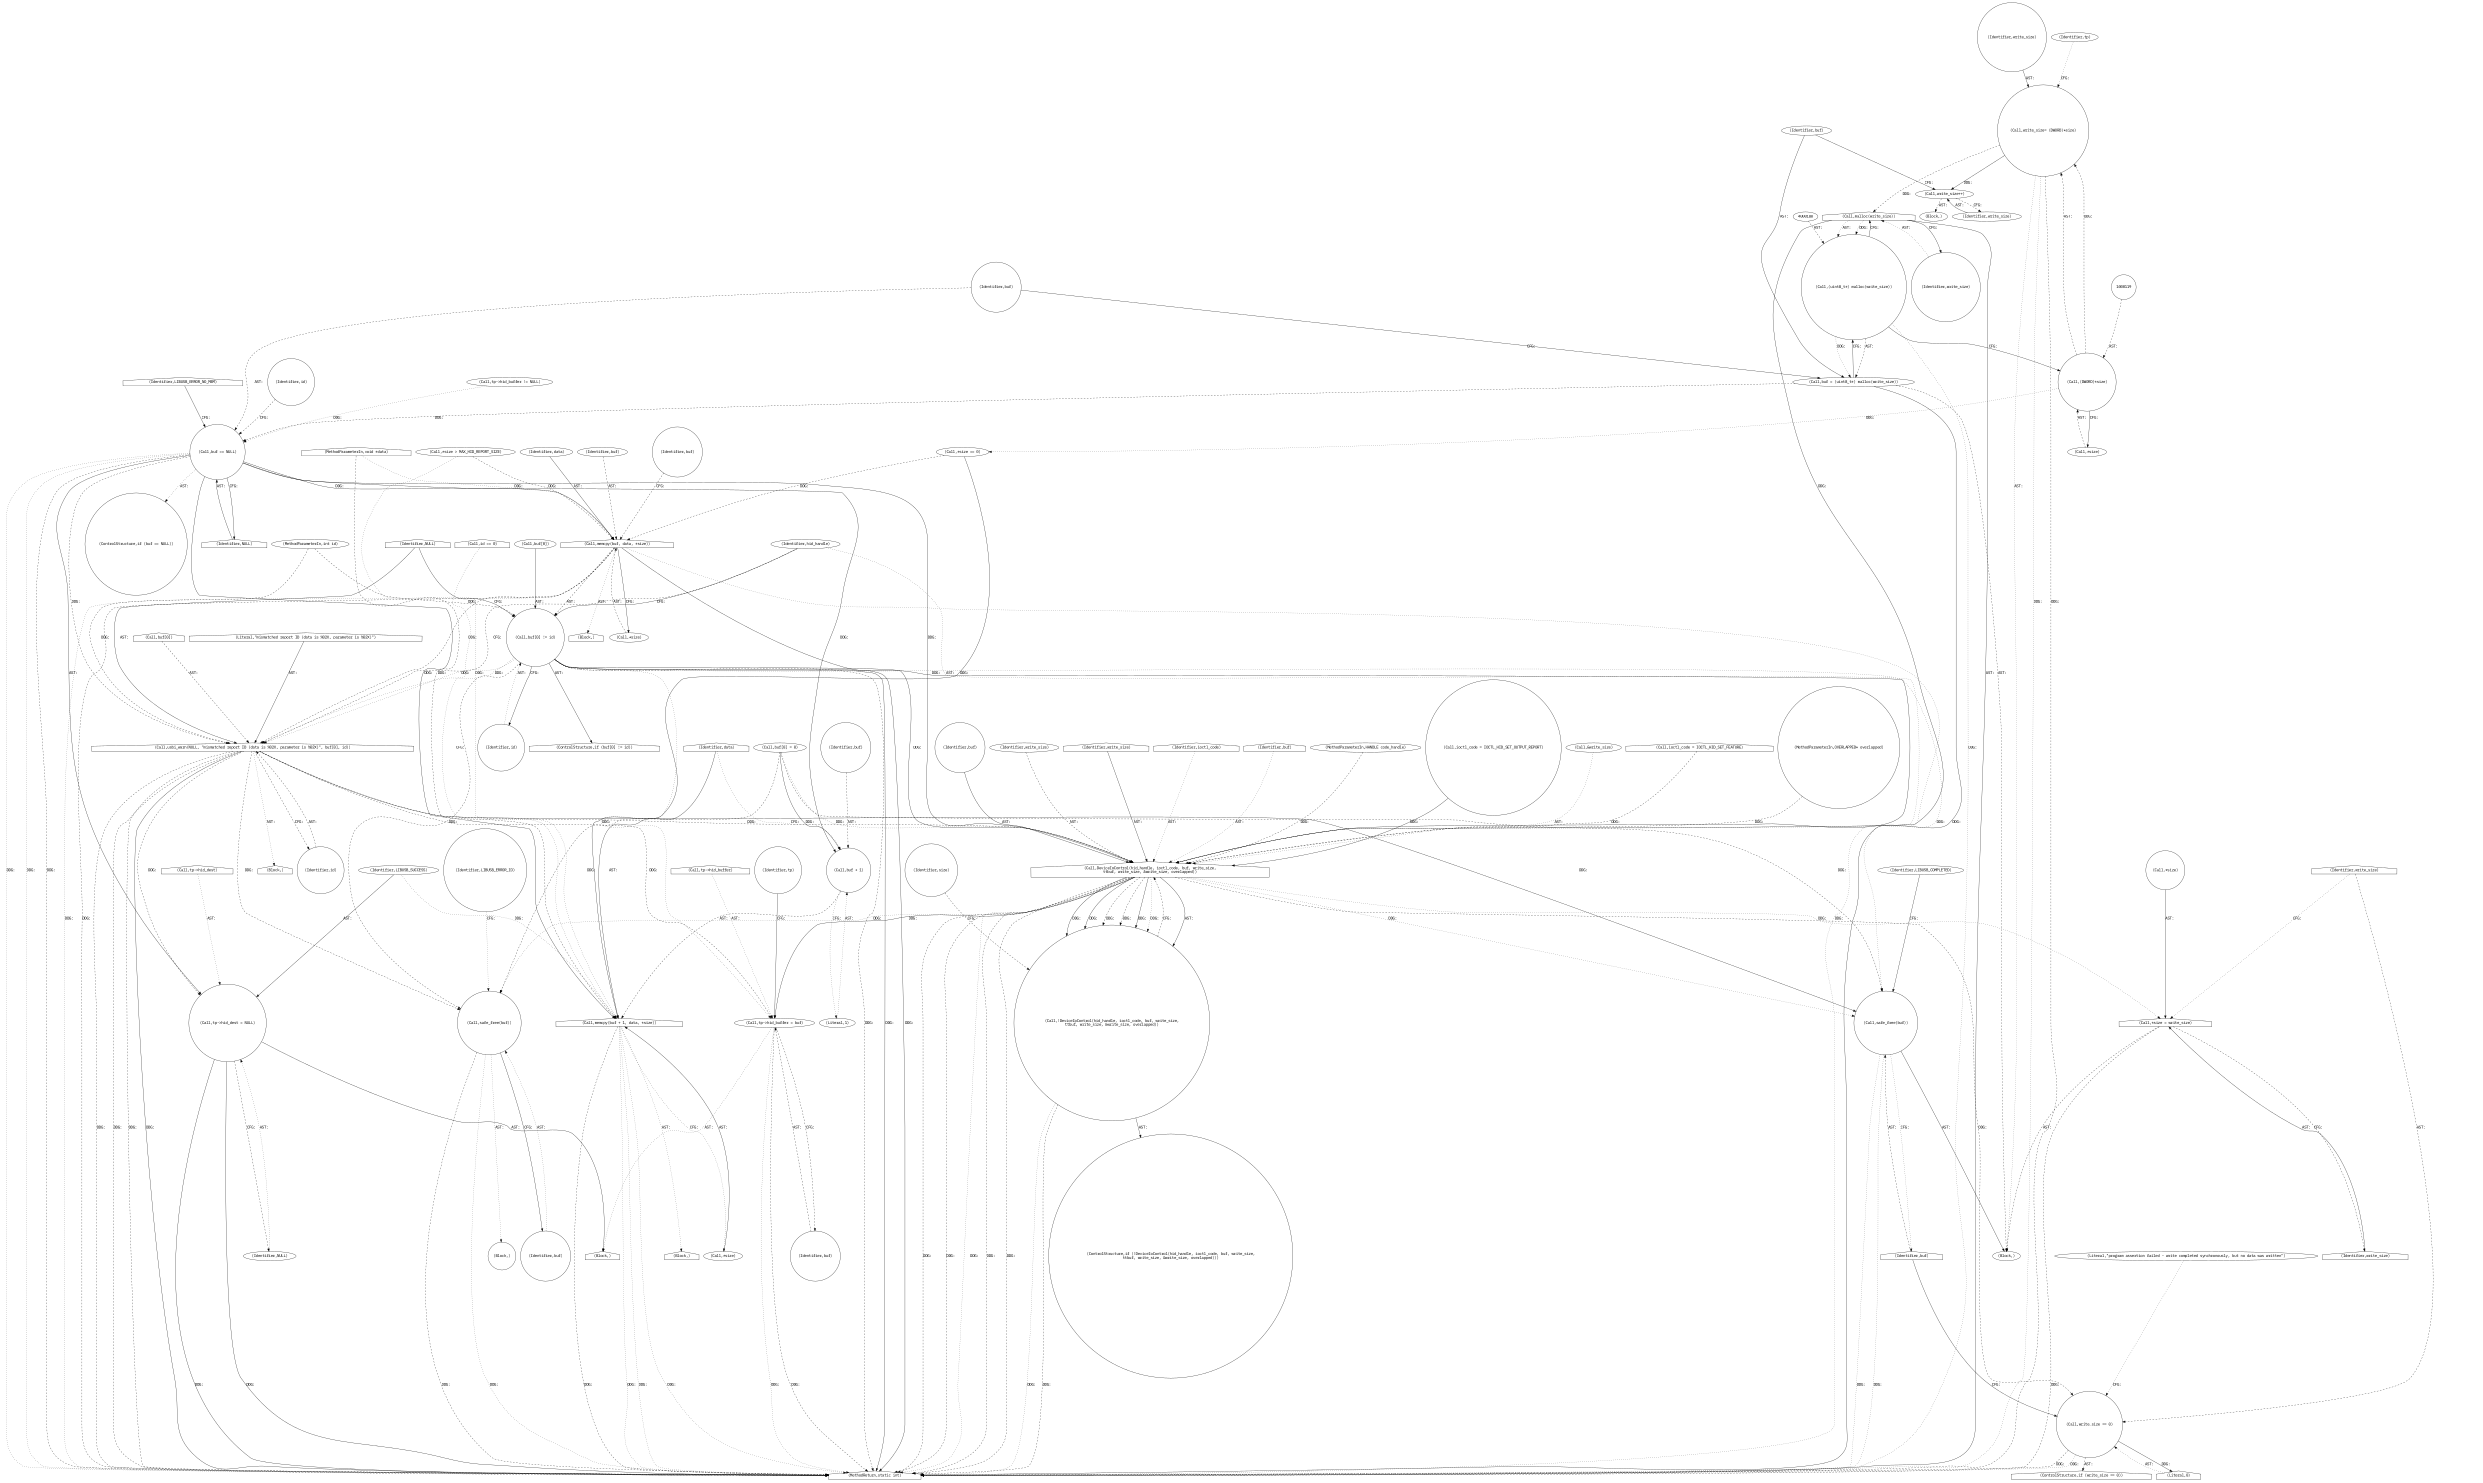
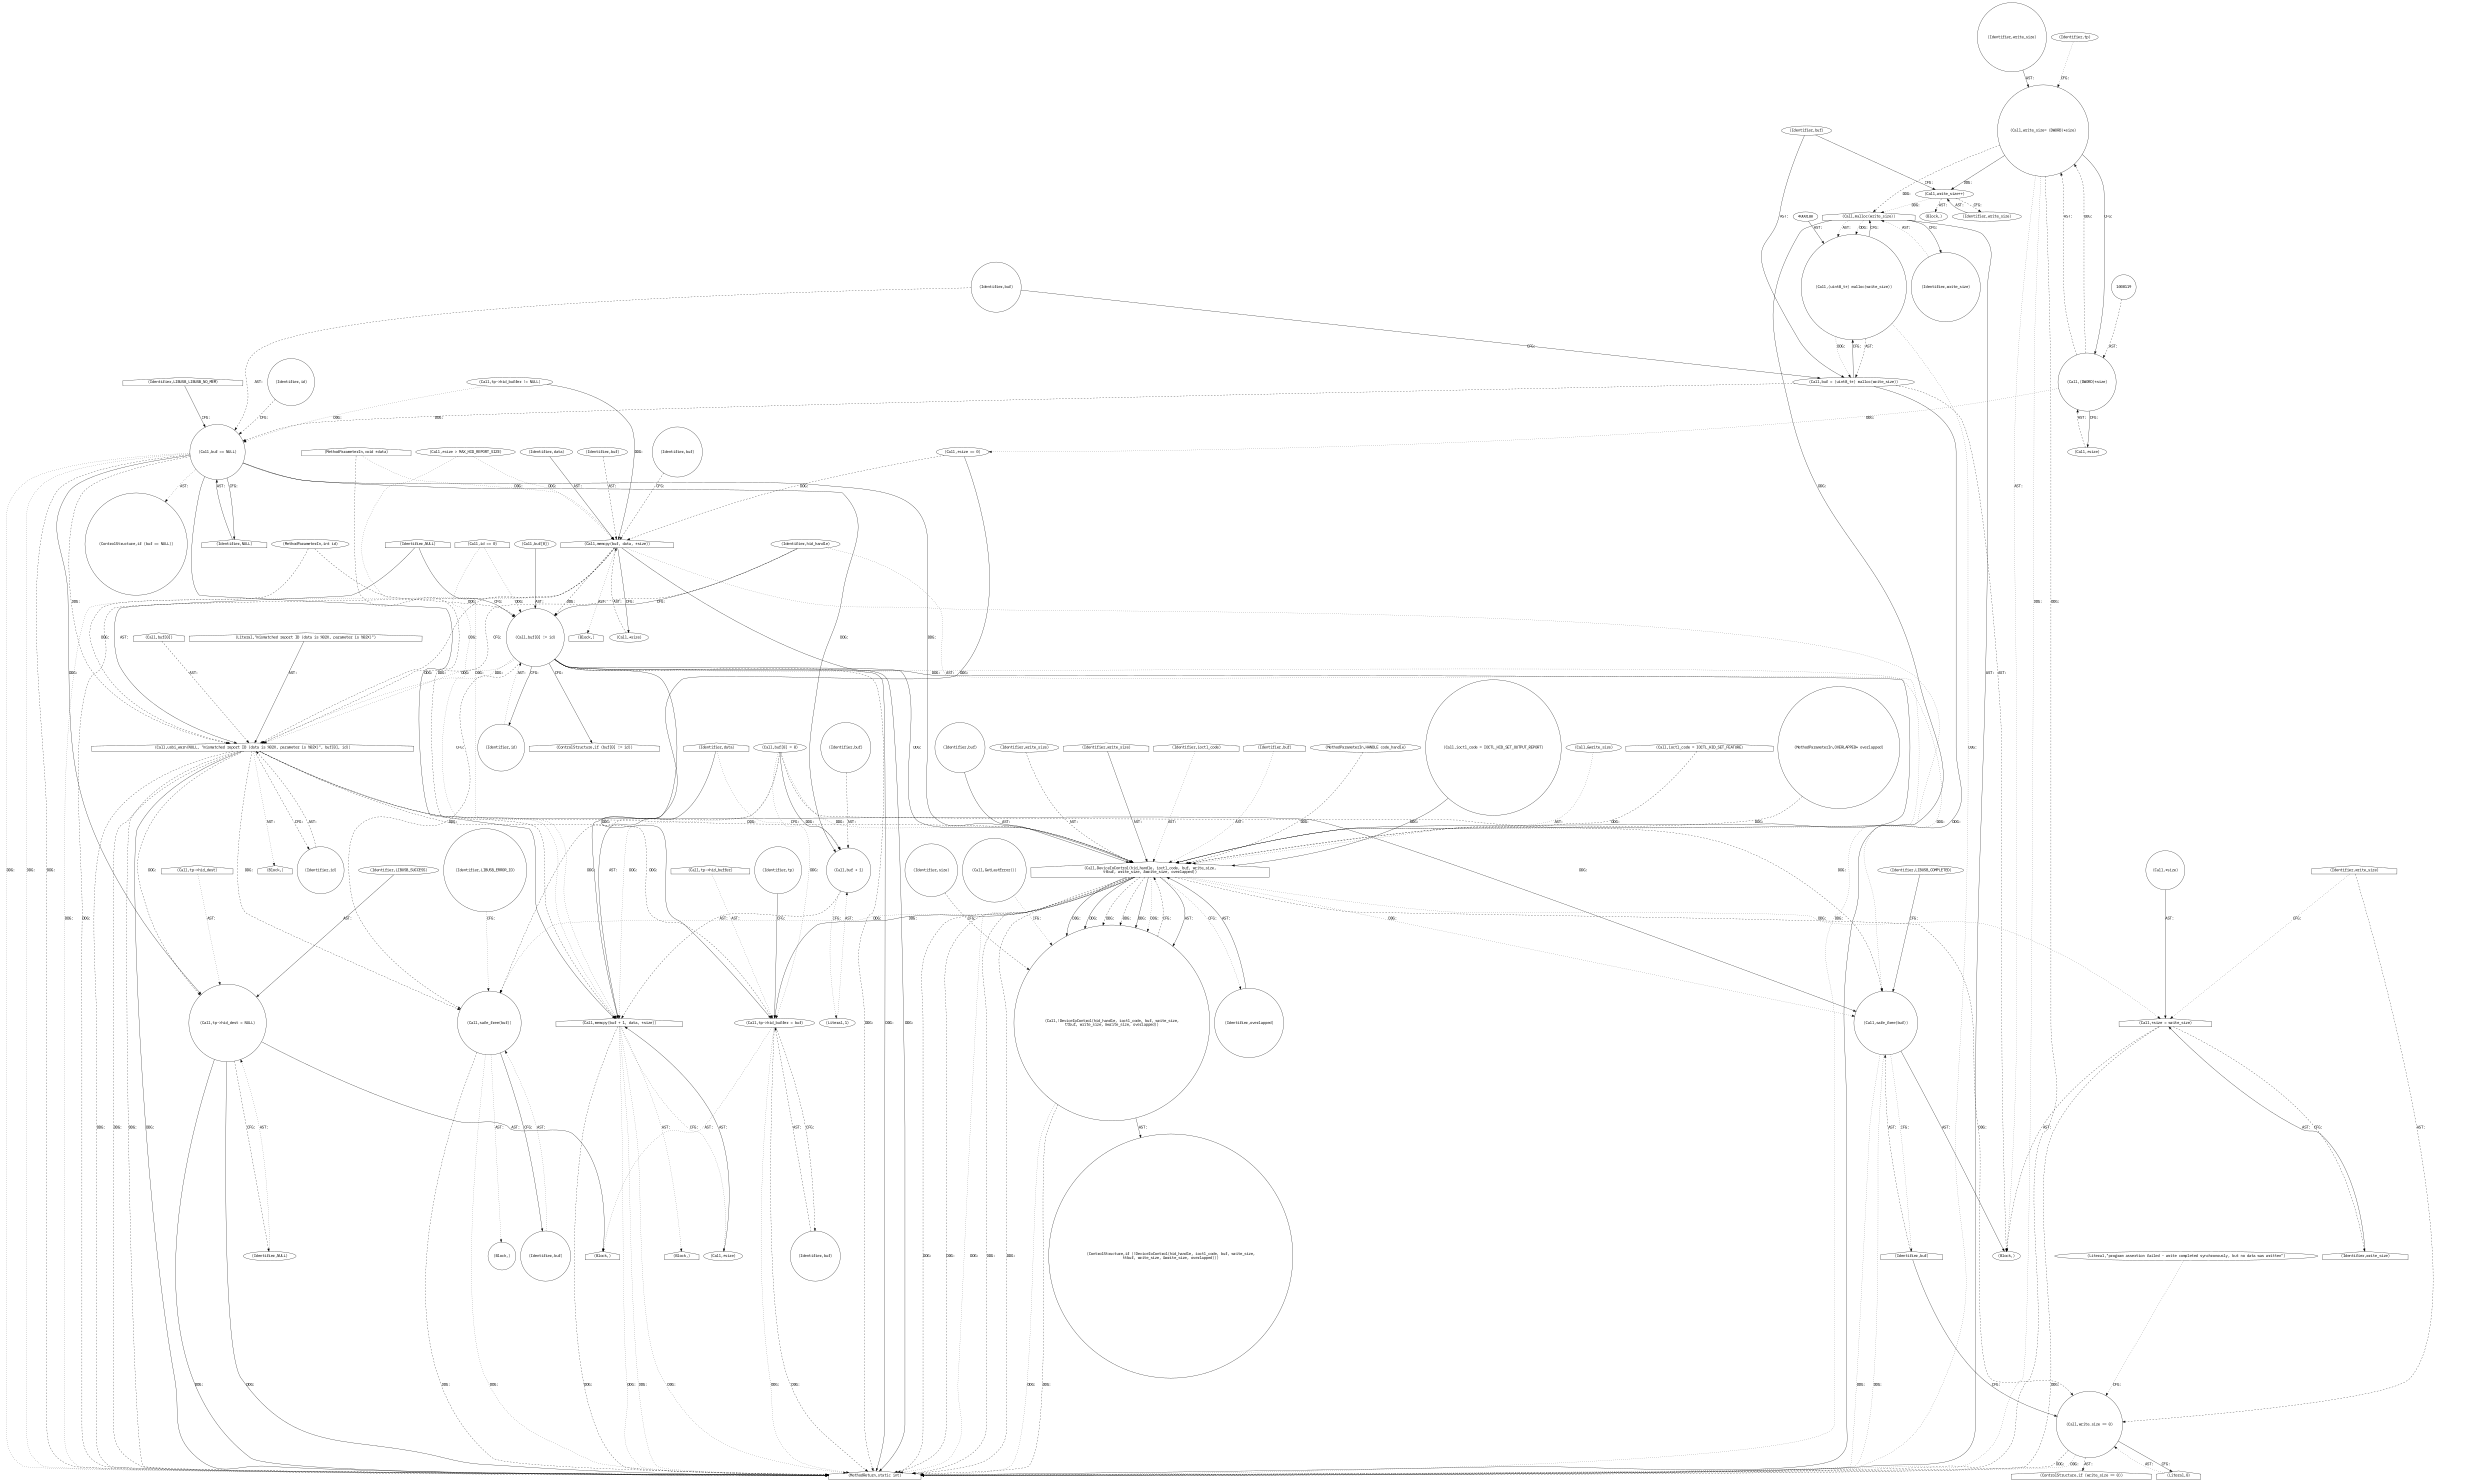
none -> (1907, 205)
(1815, 231) -> (1815, 231)
(1973, 345) -> (2104, 250)
(183, 382) -> (183, 382)
(544, 487) -> (544, 487)
(425, 489) -> (633, 434)
none -> (502, 579)
(572, 602) -> (572, 602)
(74, 673) -> (74, 673)
(560, 673) -> (560, 673)
(617, 827) -> (617, 827)
none -> (994, 870)
none -> (809, 875)
(519, 923) -> (627, 834)
none -> (1249, 1023)
(2167, 1464) -> (2167, 1464)
